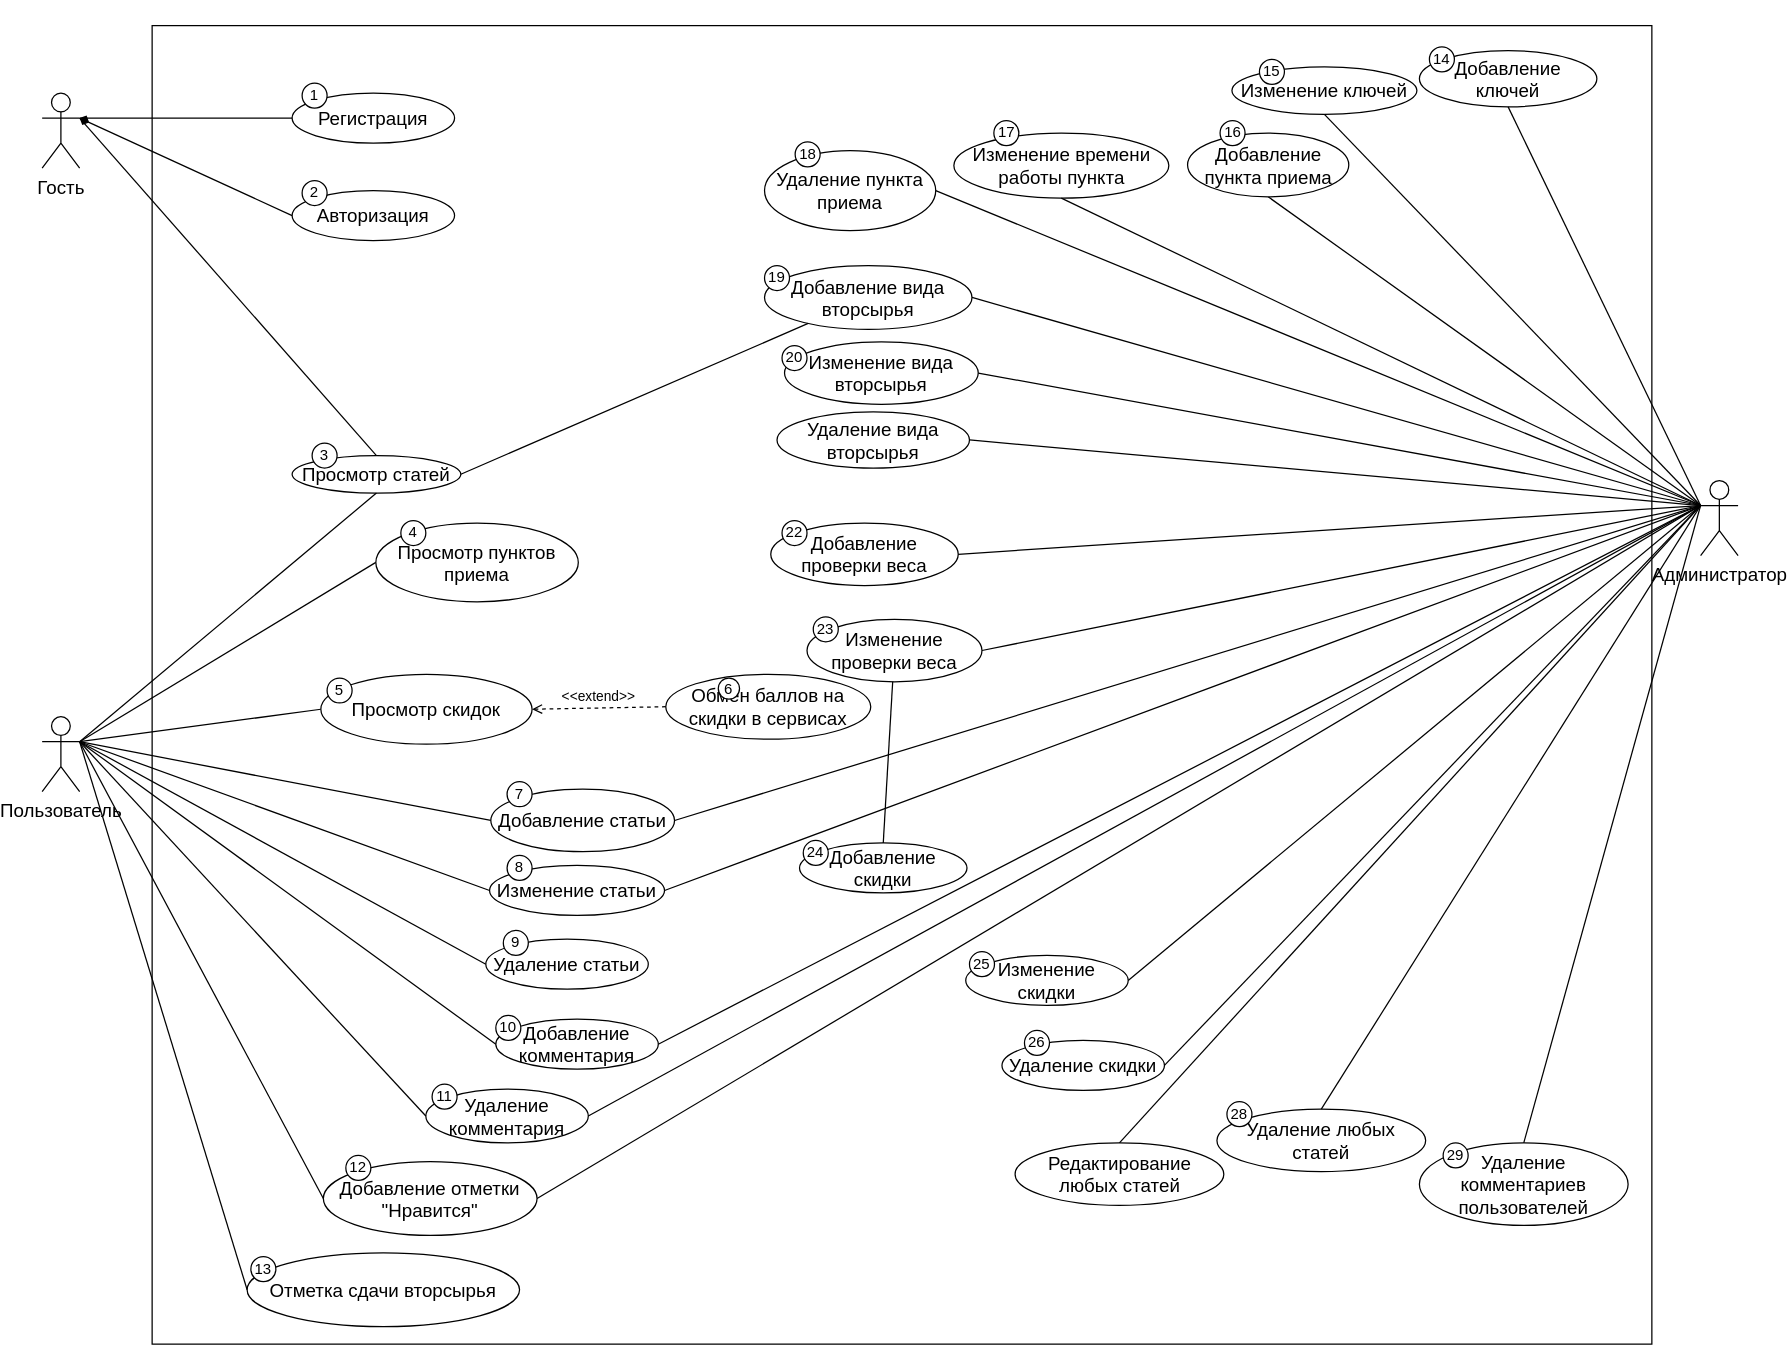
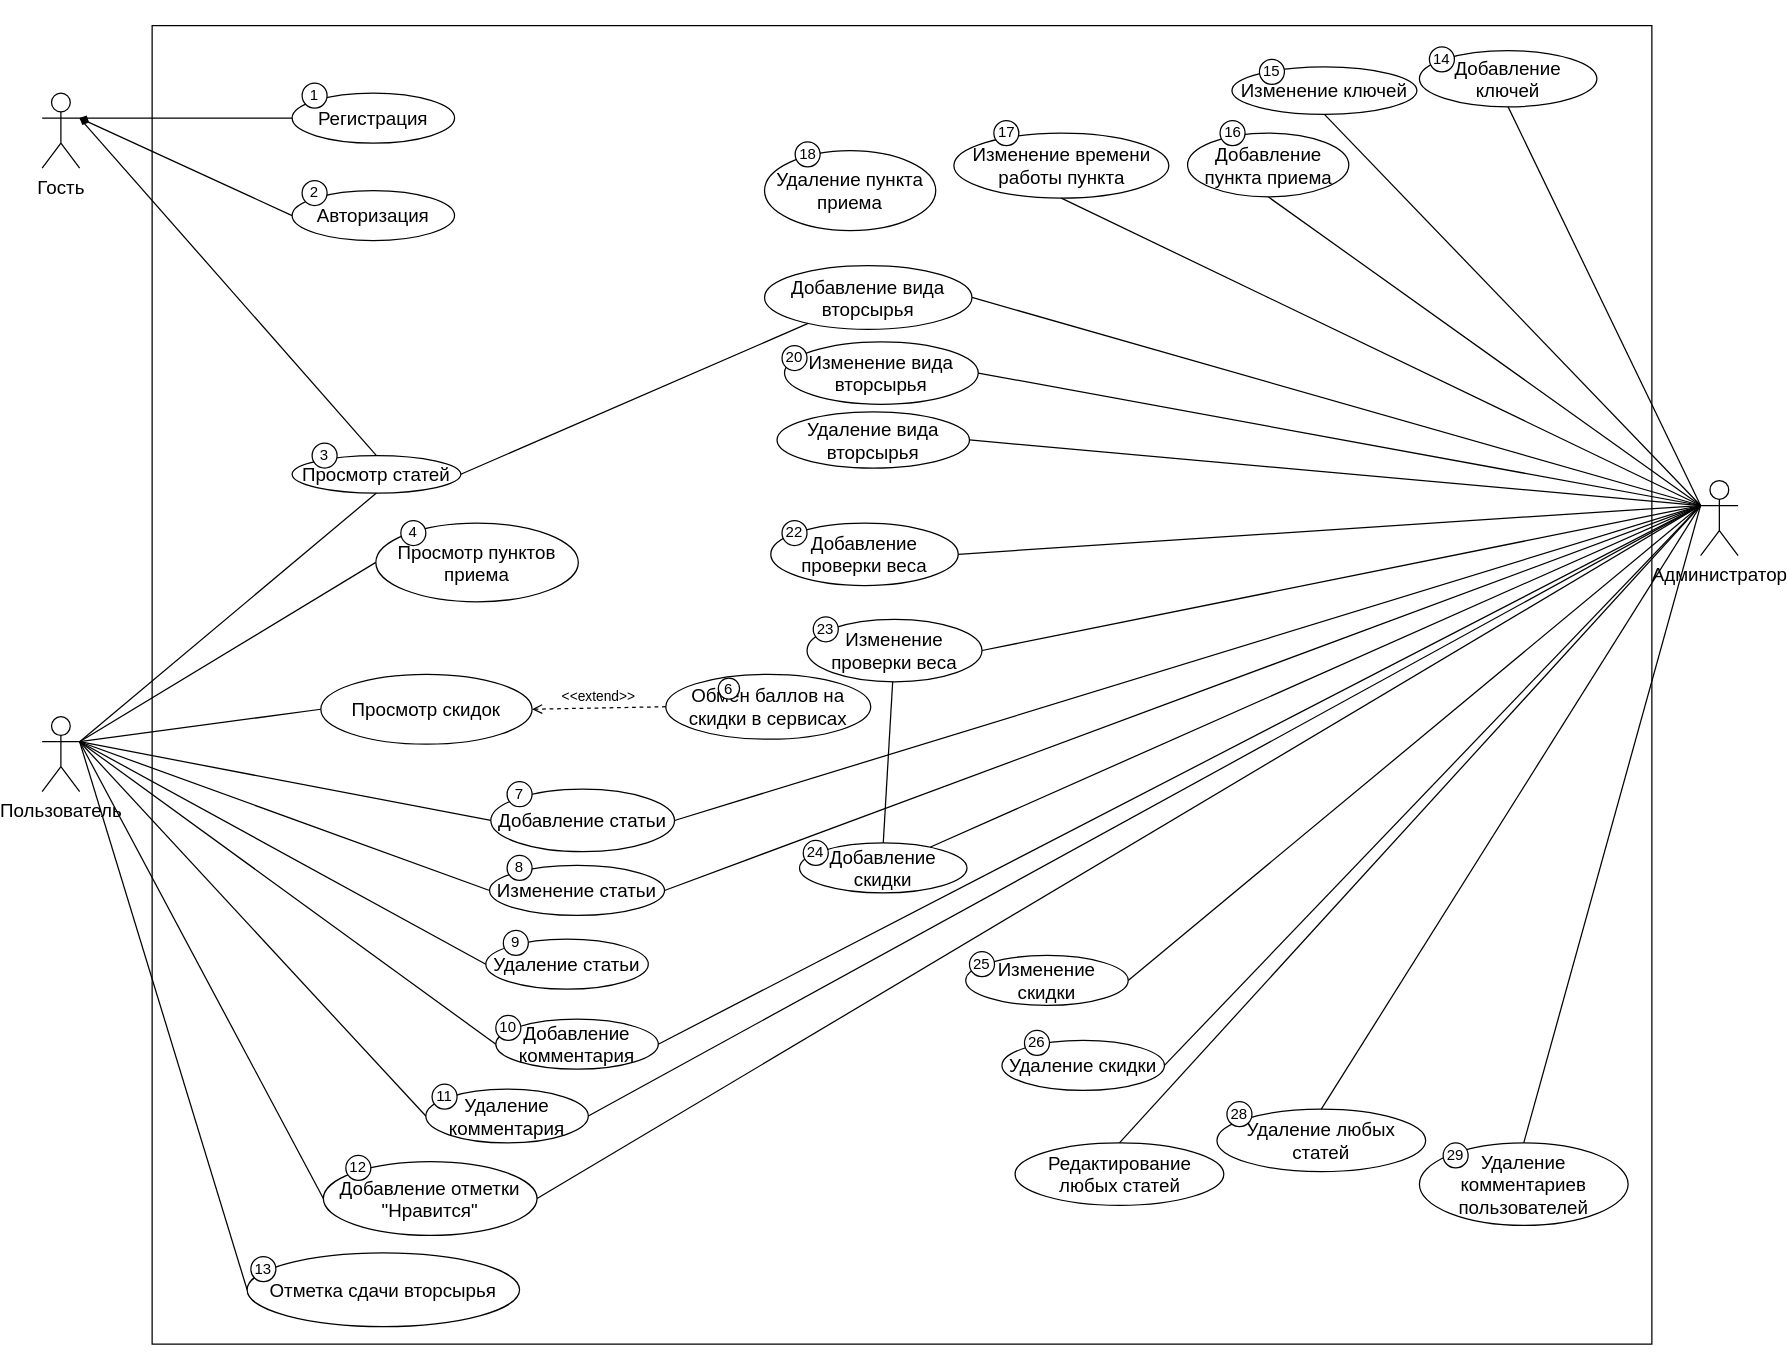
(777, 278) -> none
(1307, 343) -> (1297, 684)
(339, 691) -> none
